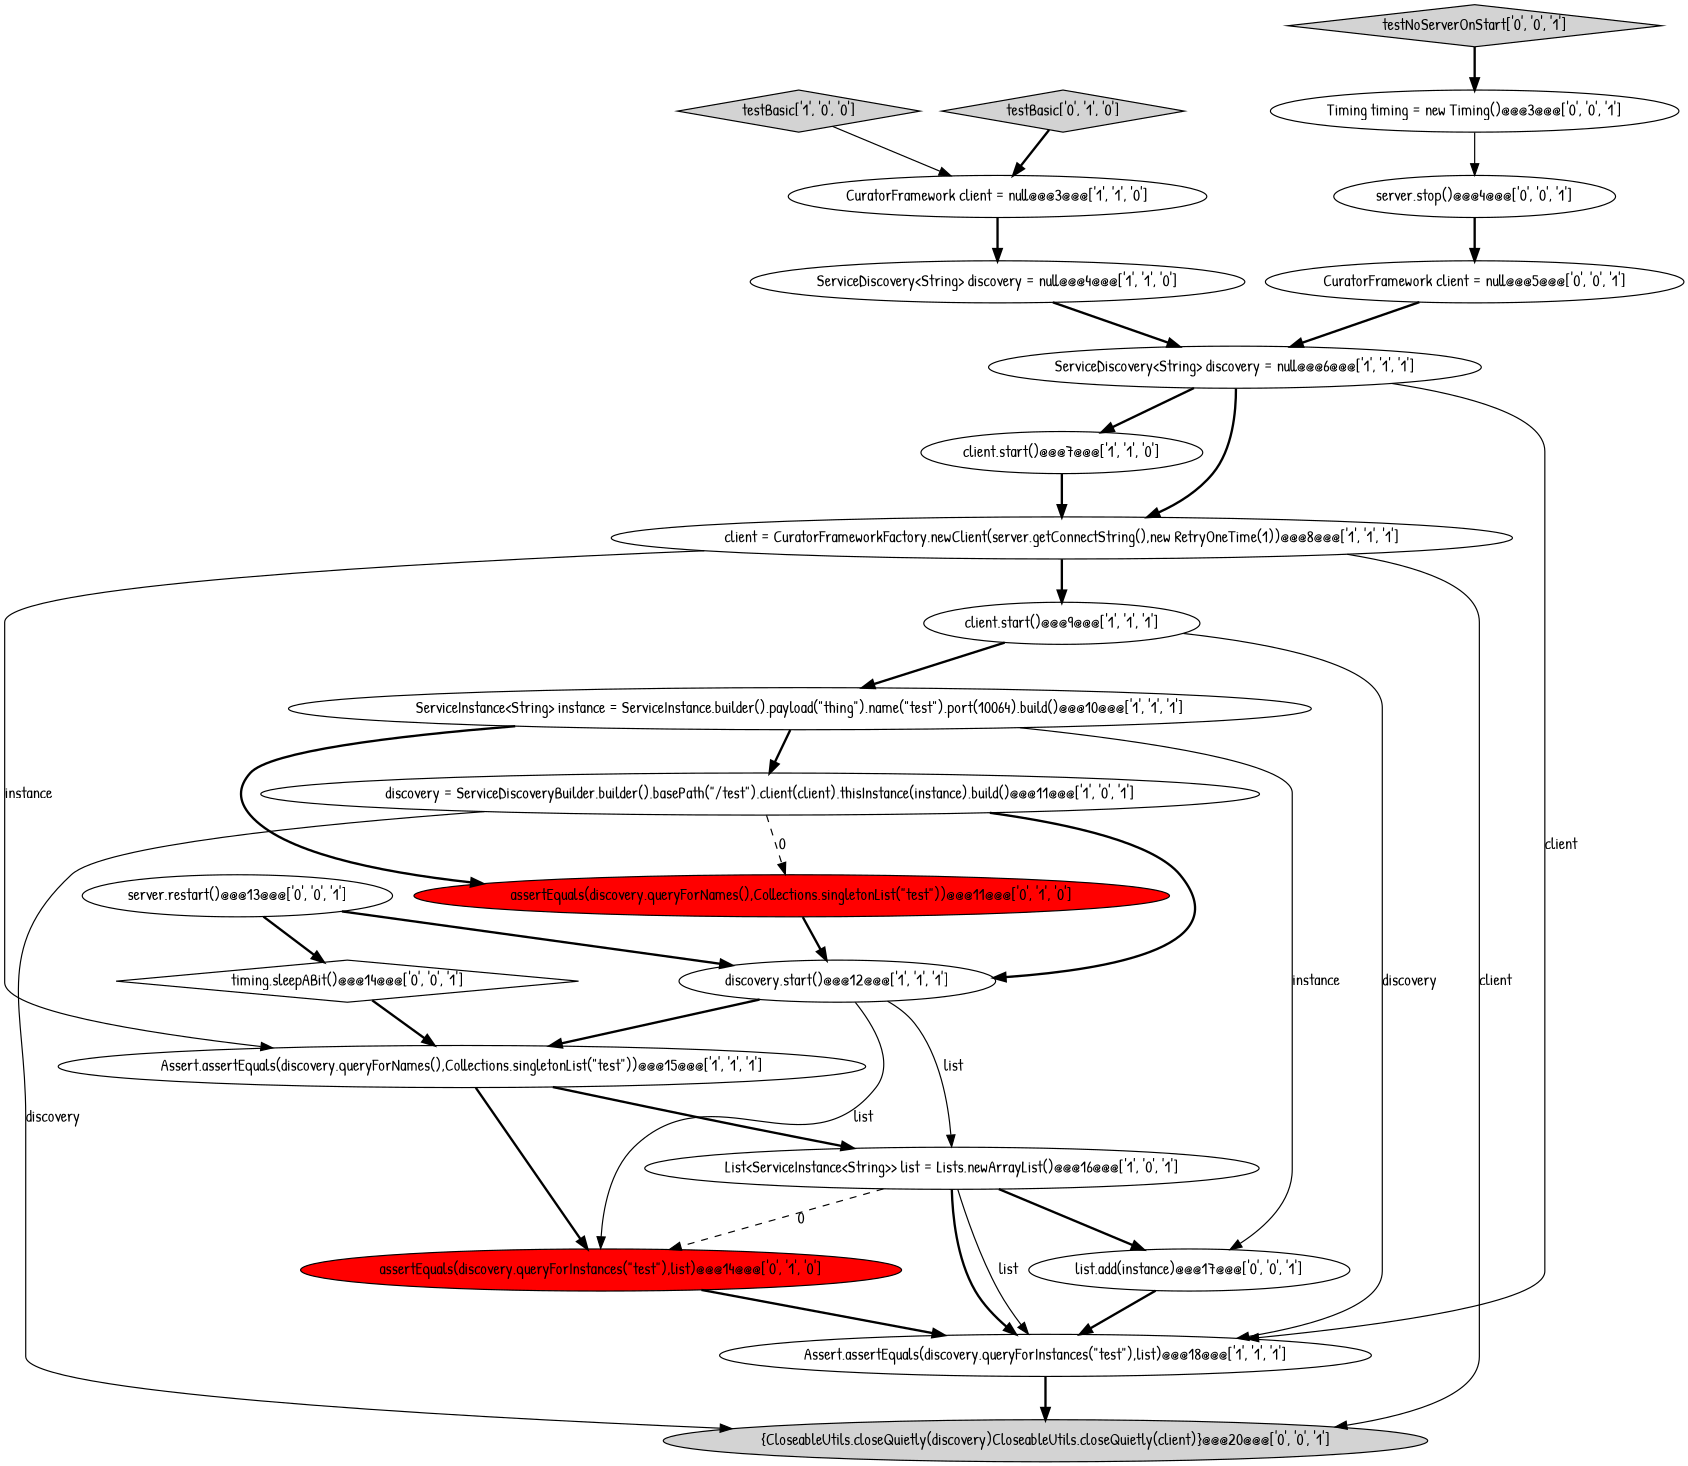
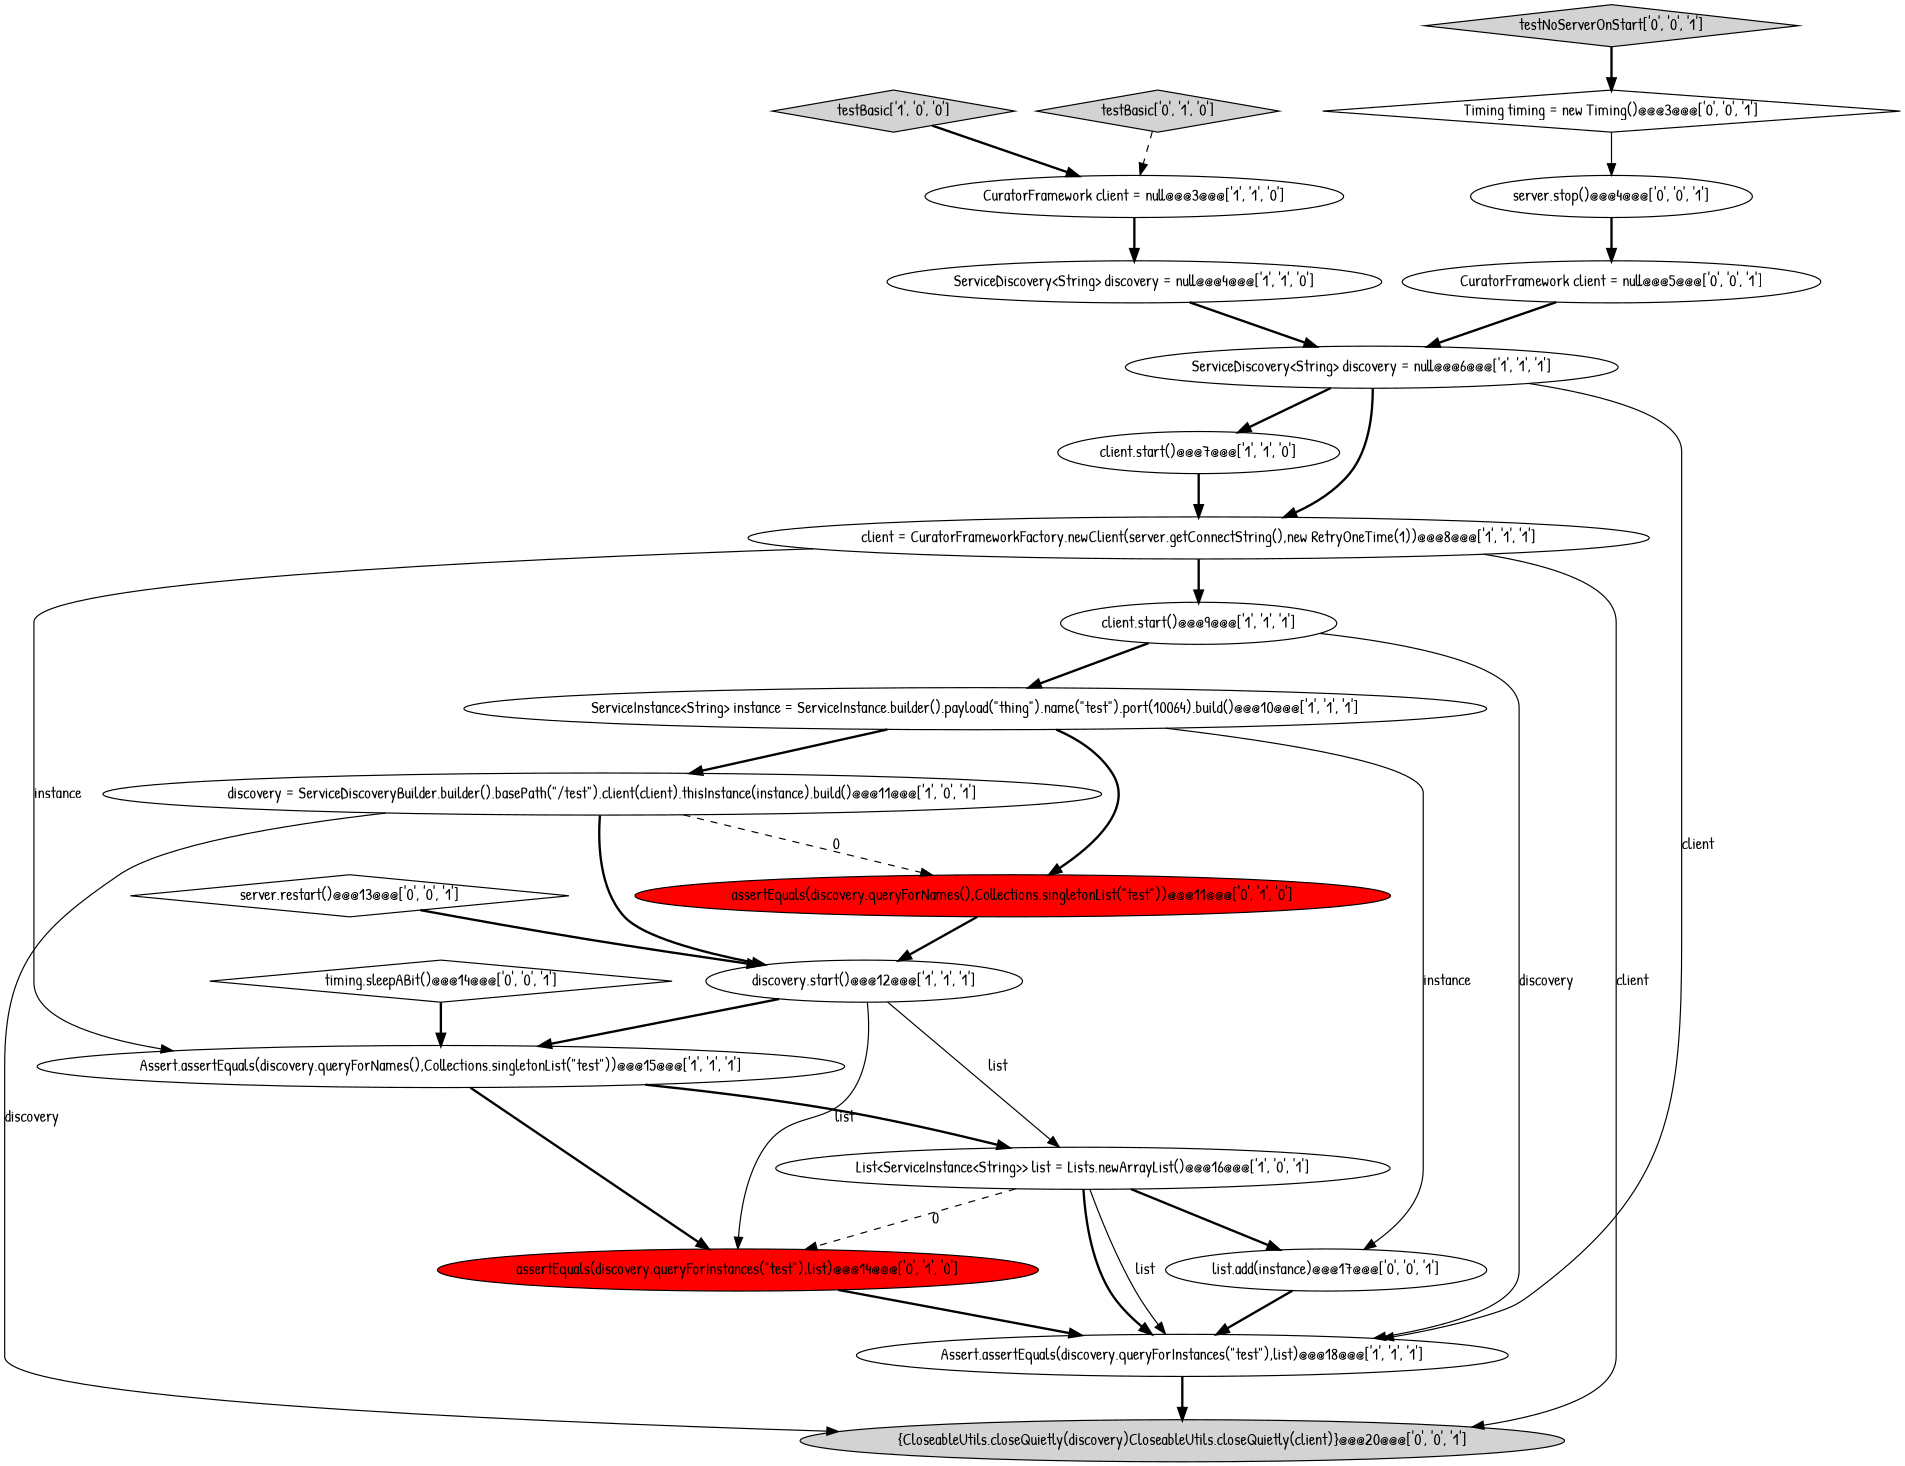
(1475, 111) -> (1611, 111)
(1035, 148) -> (1148, 147)
(886, 149) -> (1000, 149)
(237, 896) -> (350, 896)
(289, 936) -> none
